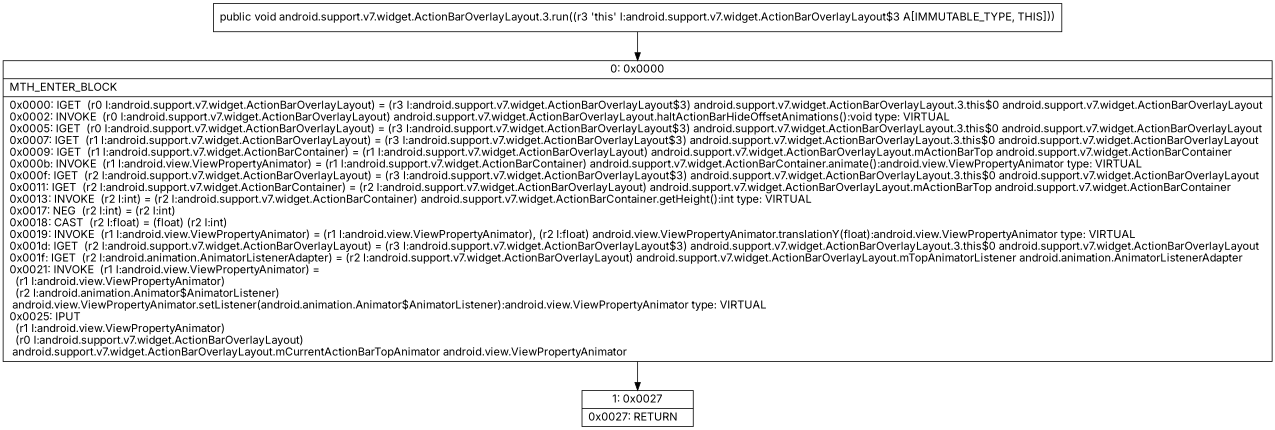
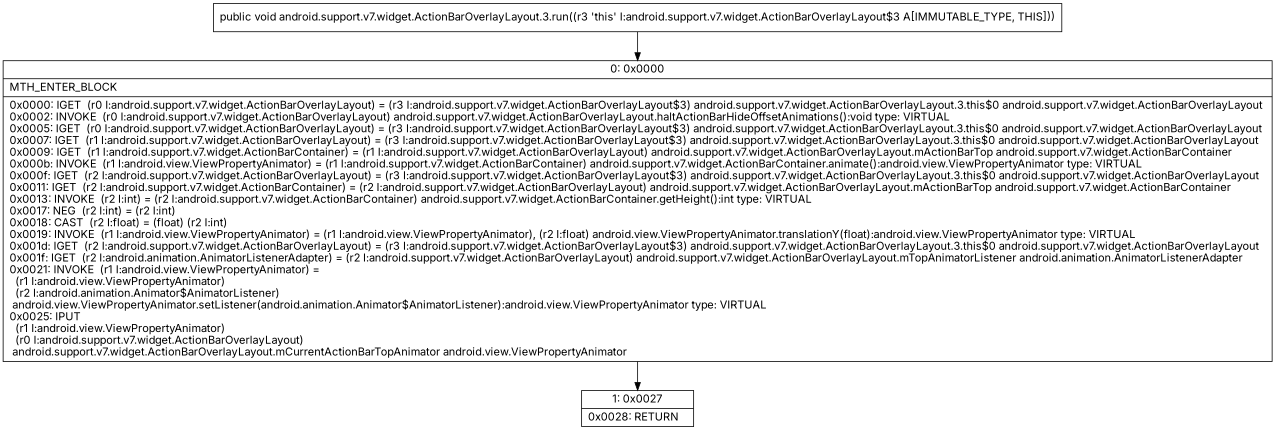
(638, 417) -> (638, 417)
